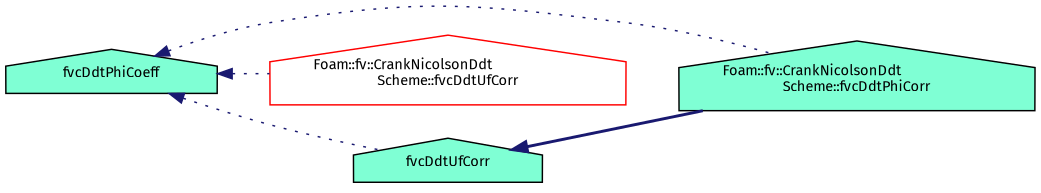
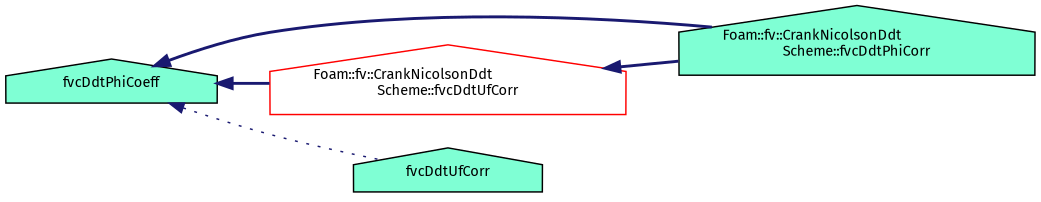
(470, 7) -> (438, 18)
(251, 74) -> (251, 83)
(615, 129) -> (649, 64)
